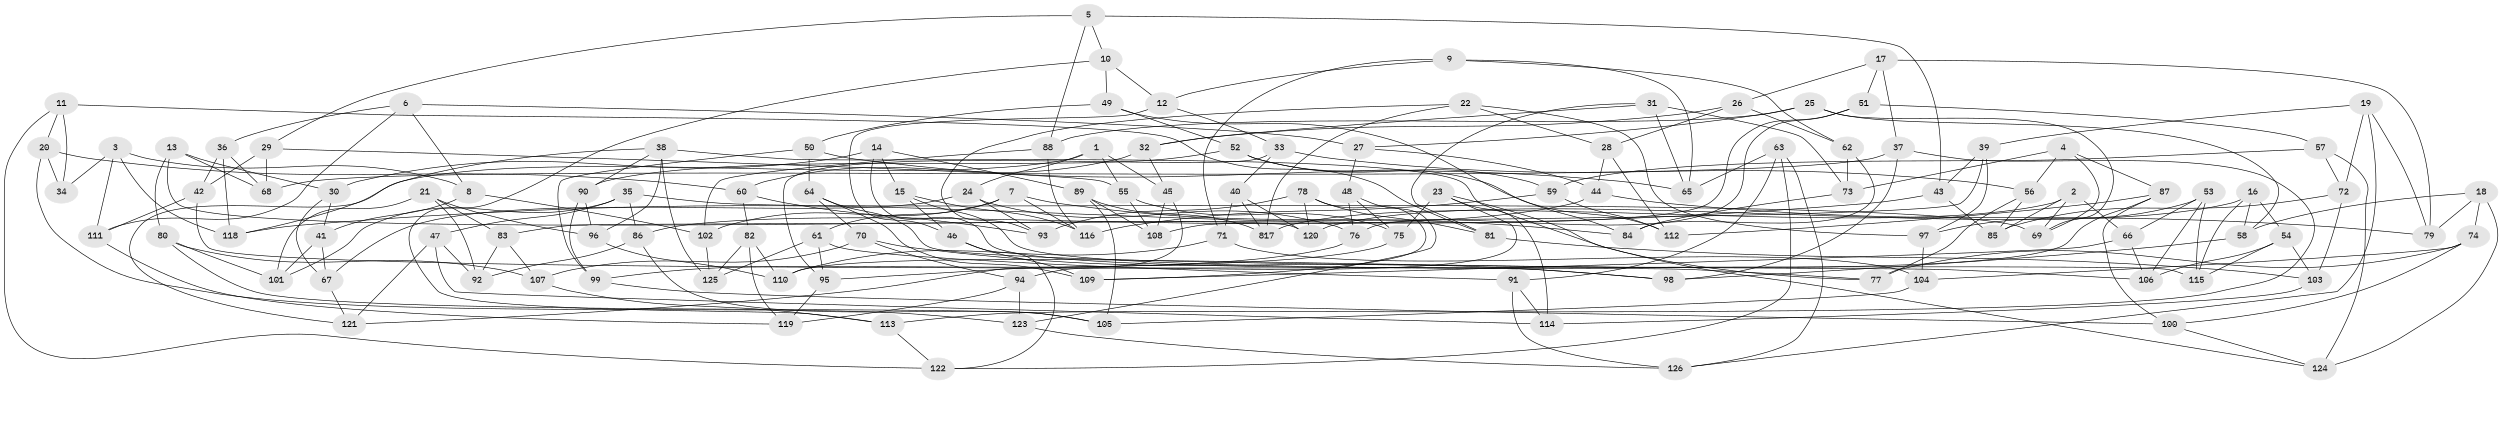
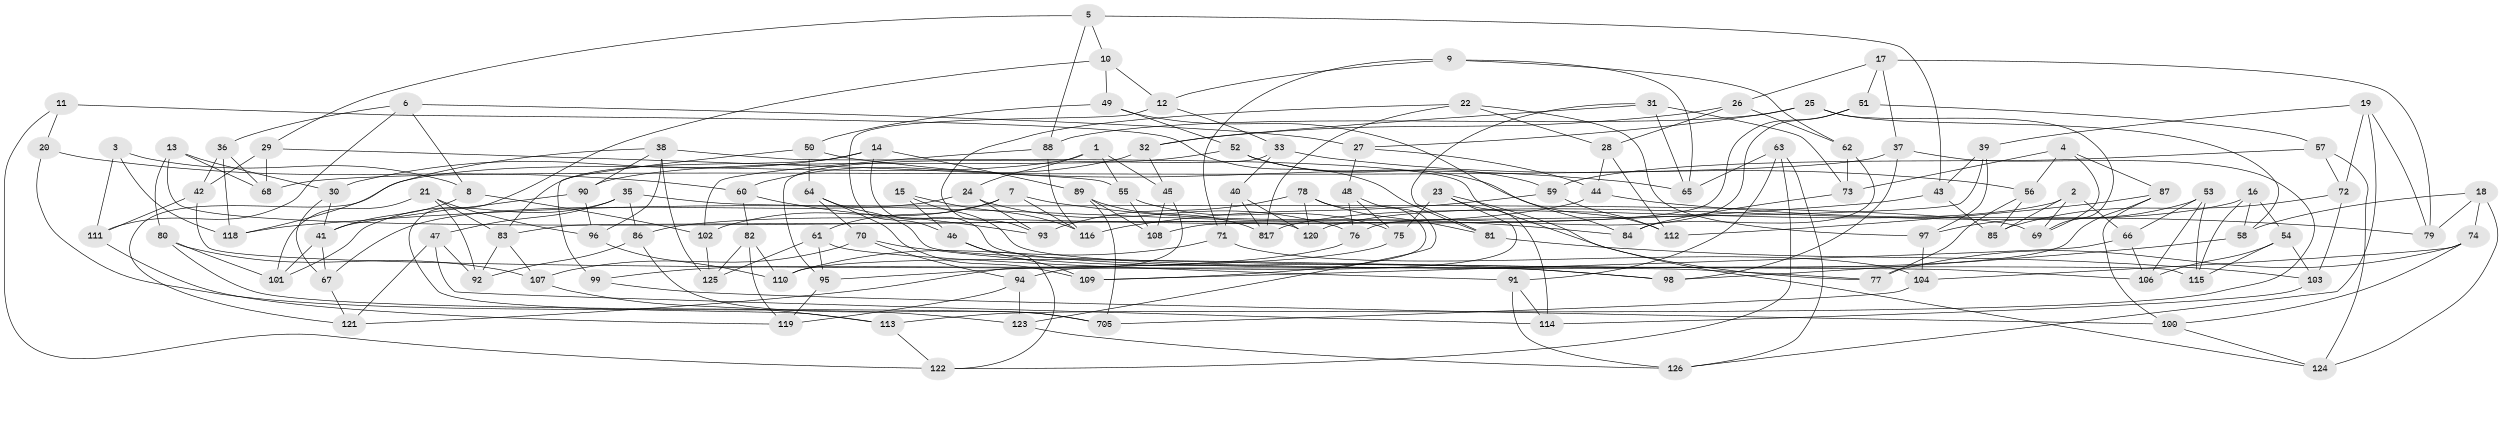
(888, 170) -> (676, 165)
(61, 192) -> none
(570, 239) -> (503, 203)
(1104, 325) -> (1104, 325)
